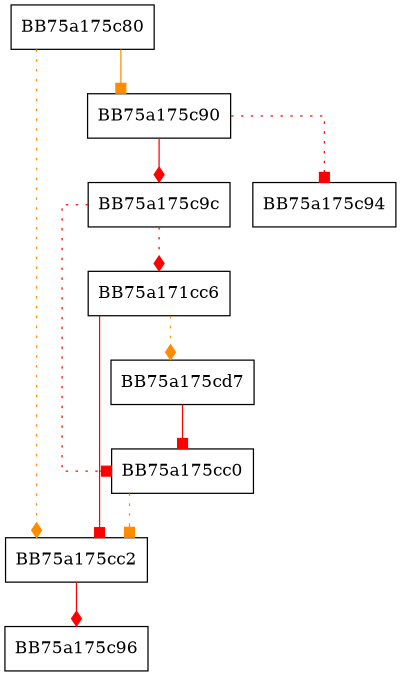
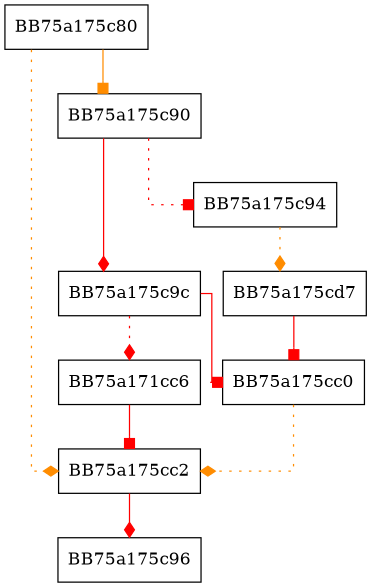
(171, 330) -> (280, 242)
(62, 343) -> (212, 333)
(130, 509) -> (288, 471)
